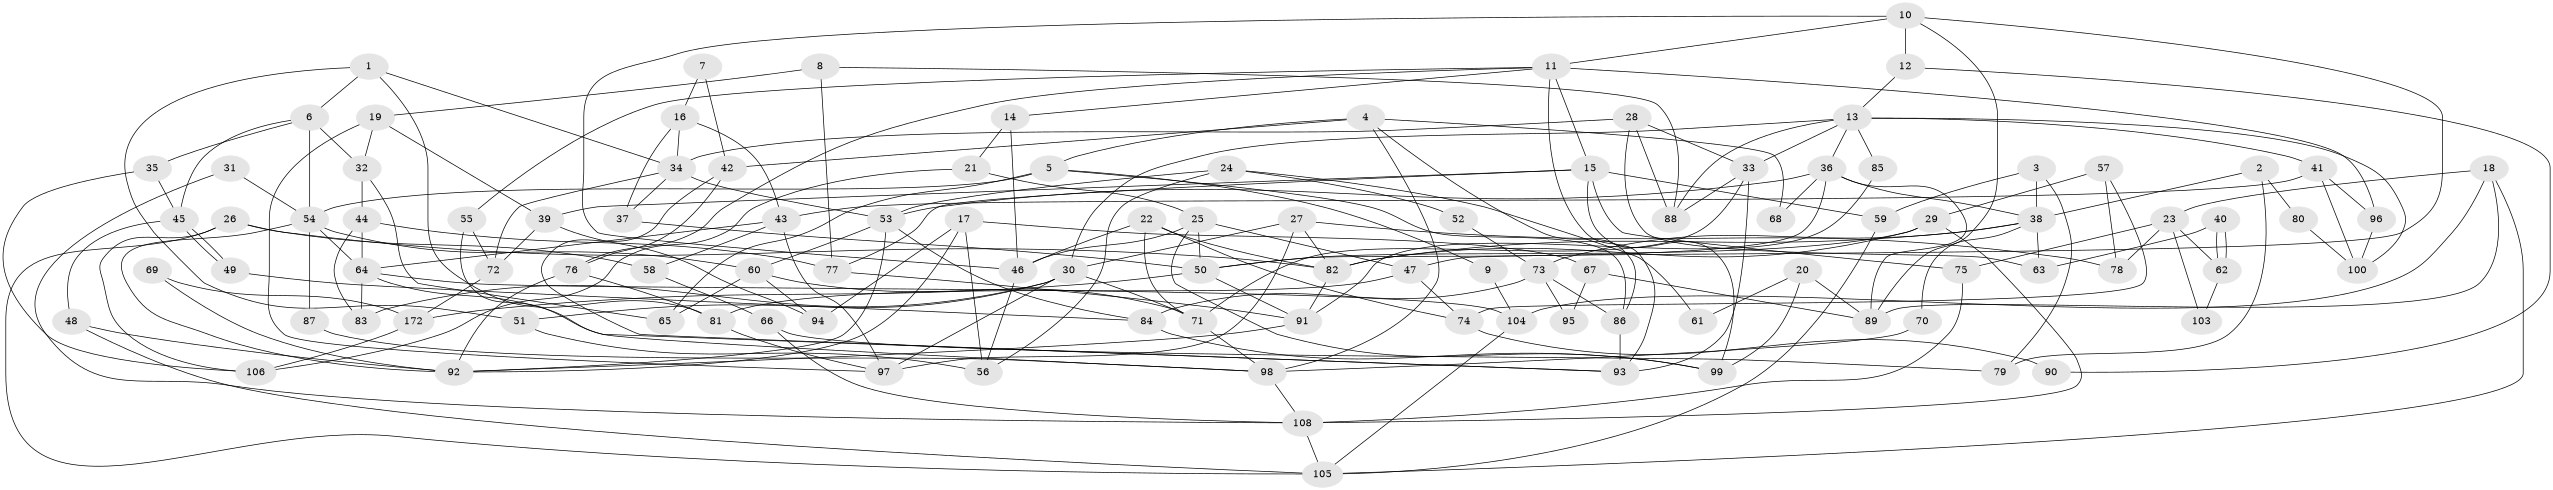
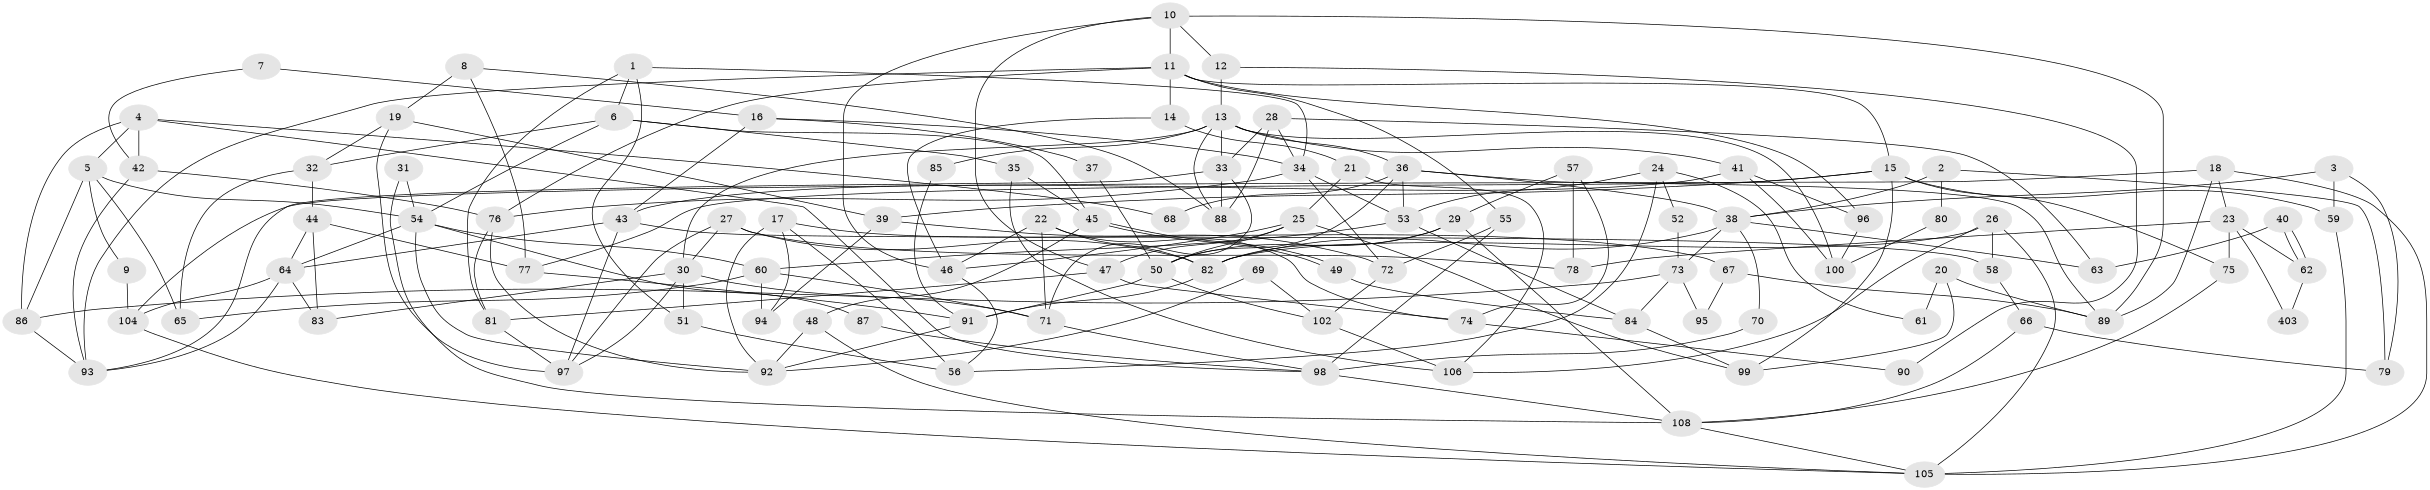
(650, 194) -> (899, 200)
(414, 322) -> (1322, 322)
(2202, 322) -> (2288, 322)
(716, 357) -> none
